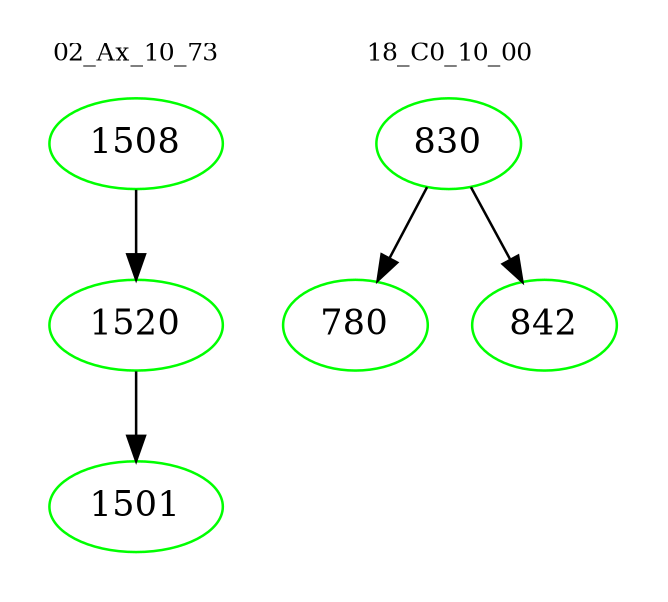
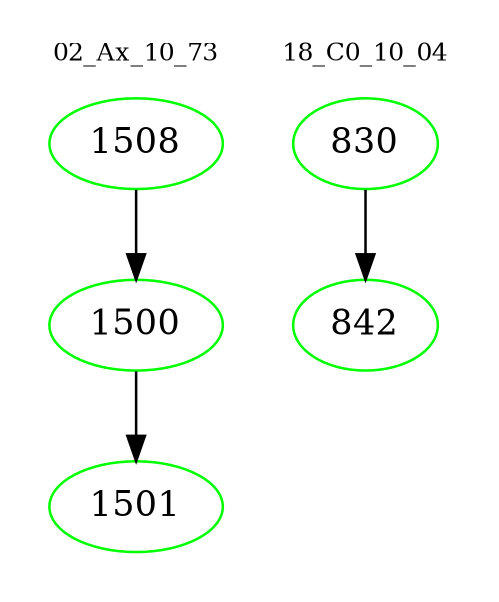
(450, 54) -> (366, 54)
(136, 325) -> (136, 325)
(355, 325) -> none
